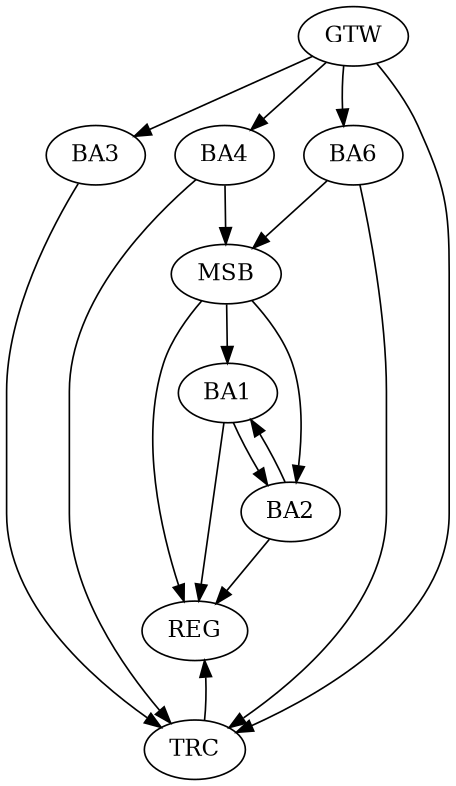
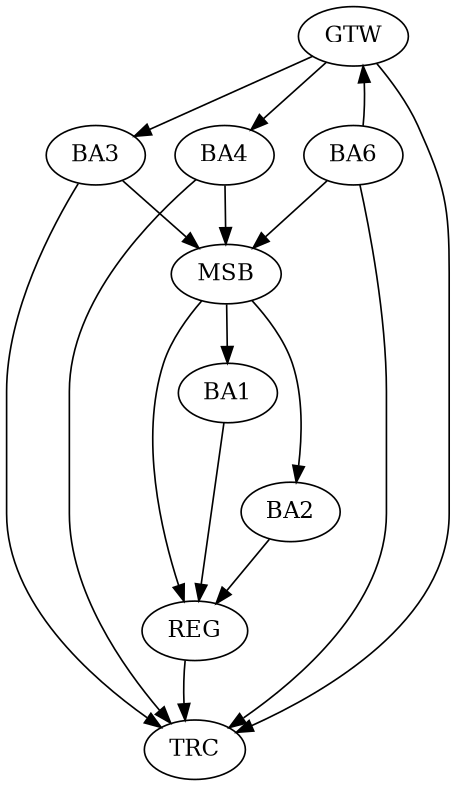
(342, 87) -> (364, 104)
none -> (151, 206)
(245, 447) -> none
(273, 458) -> none
(206, 699) -> (184, 682)
